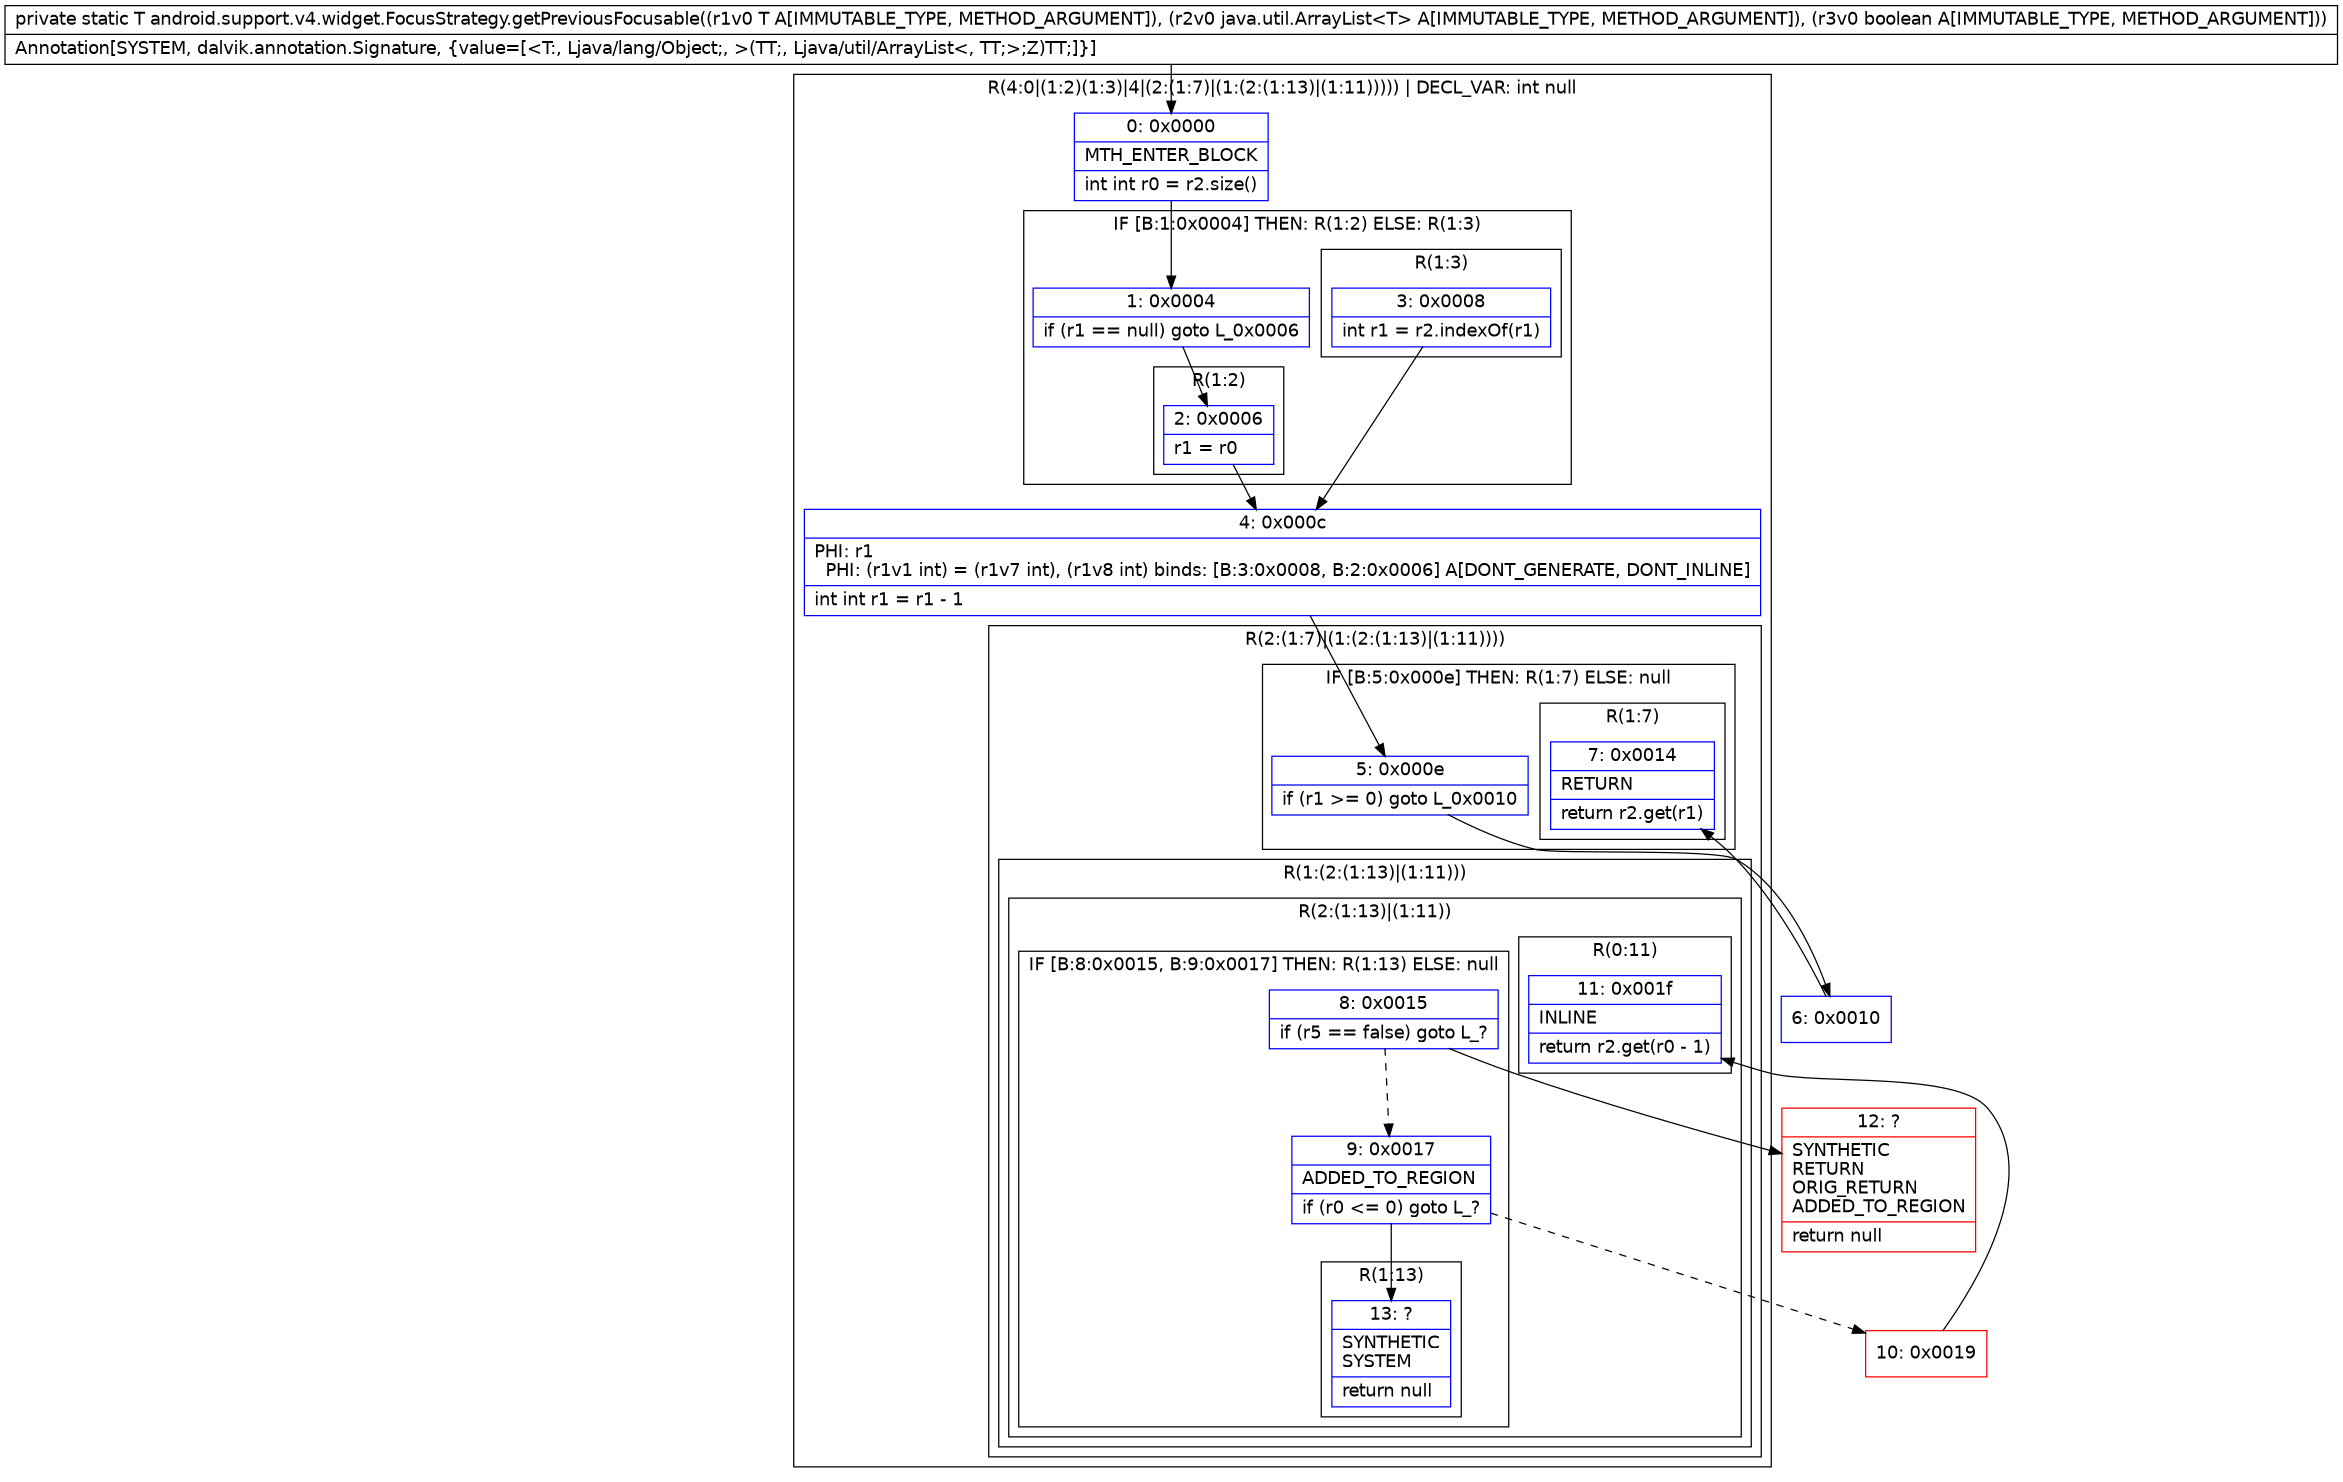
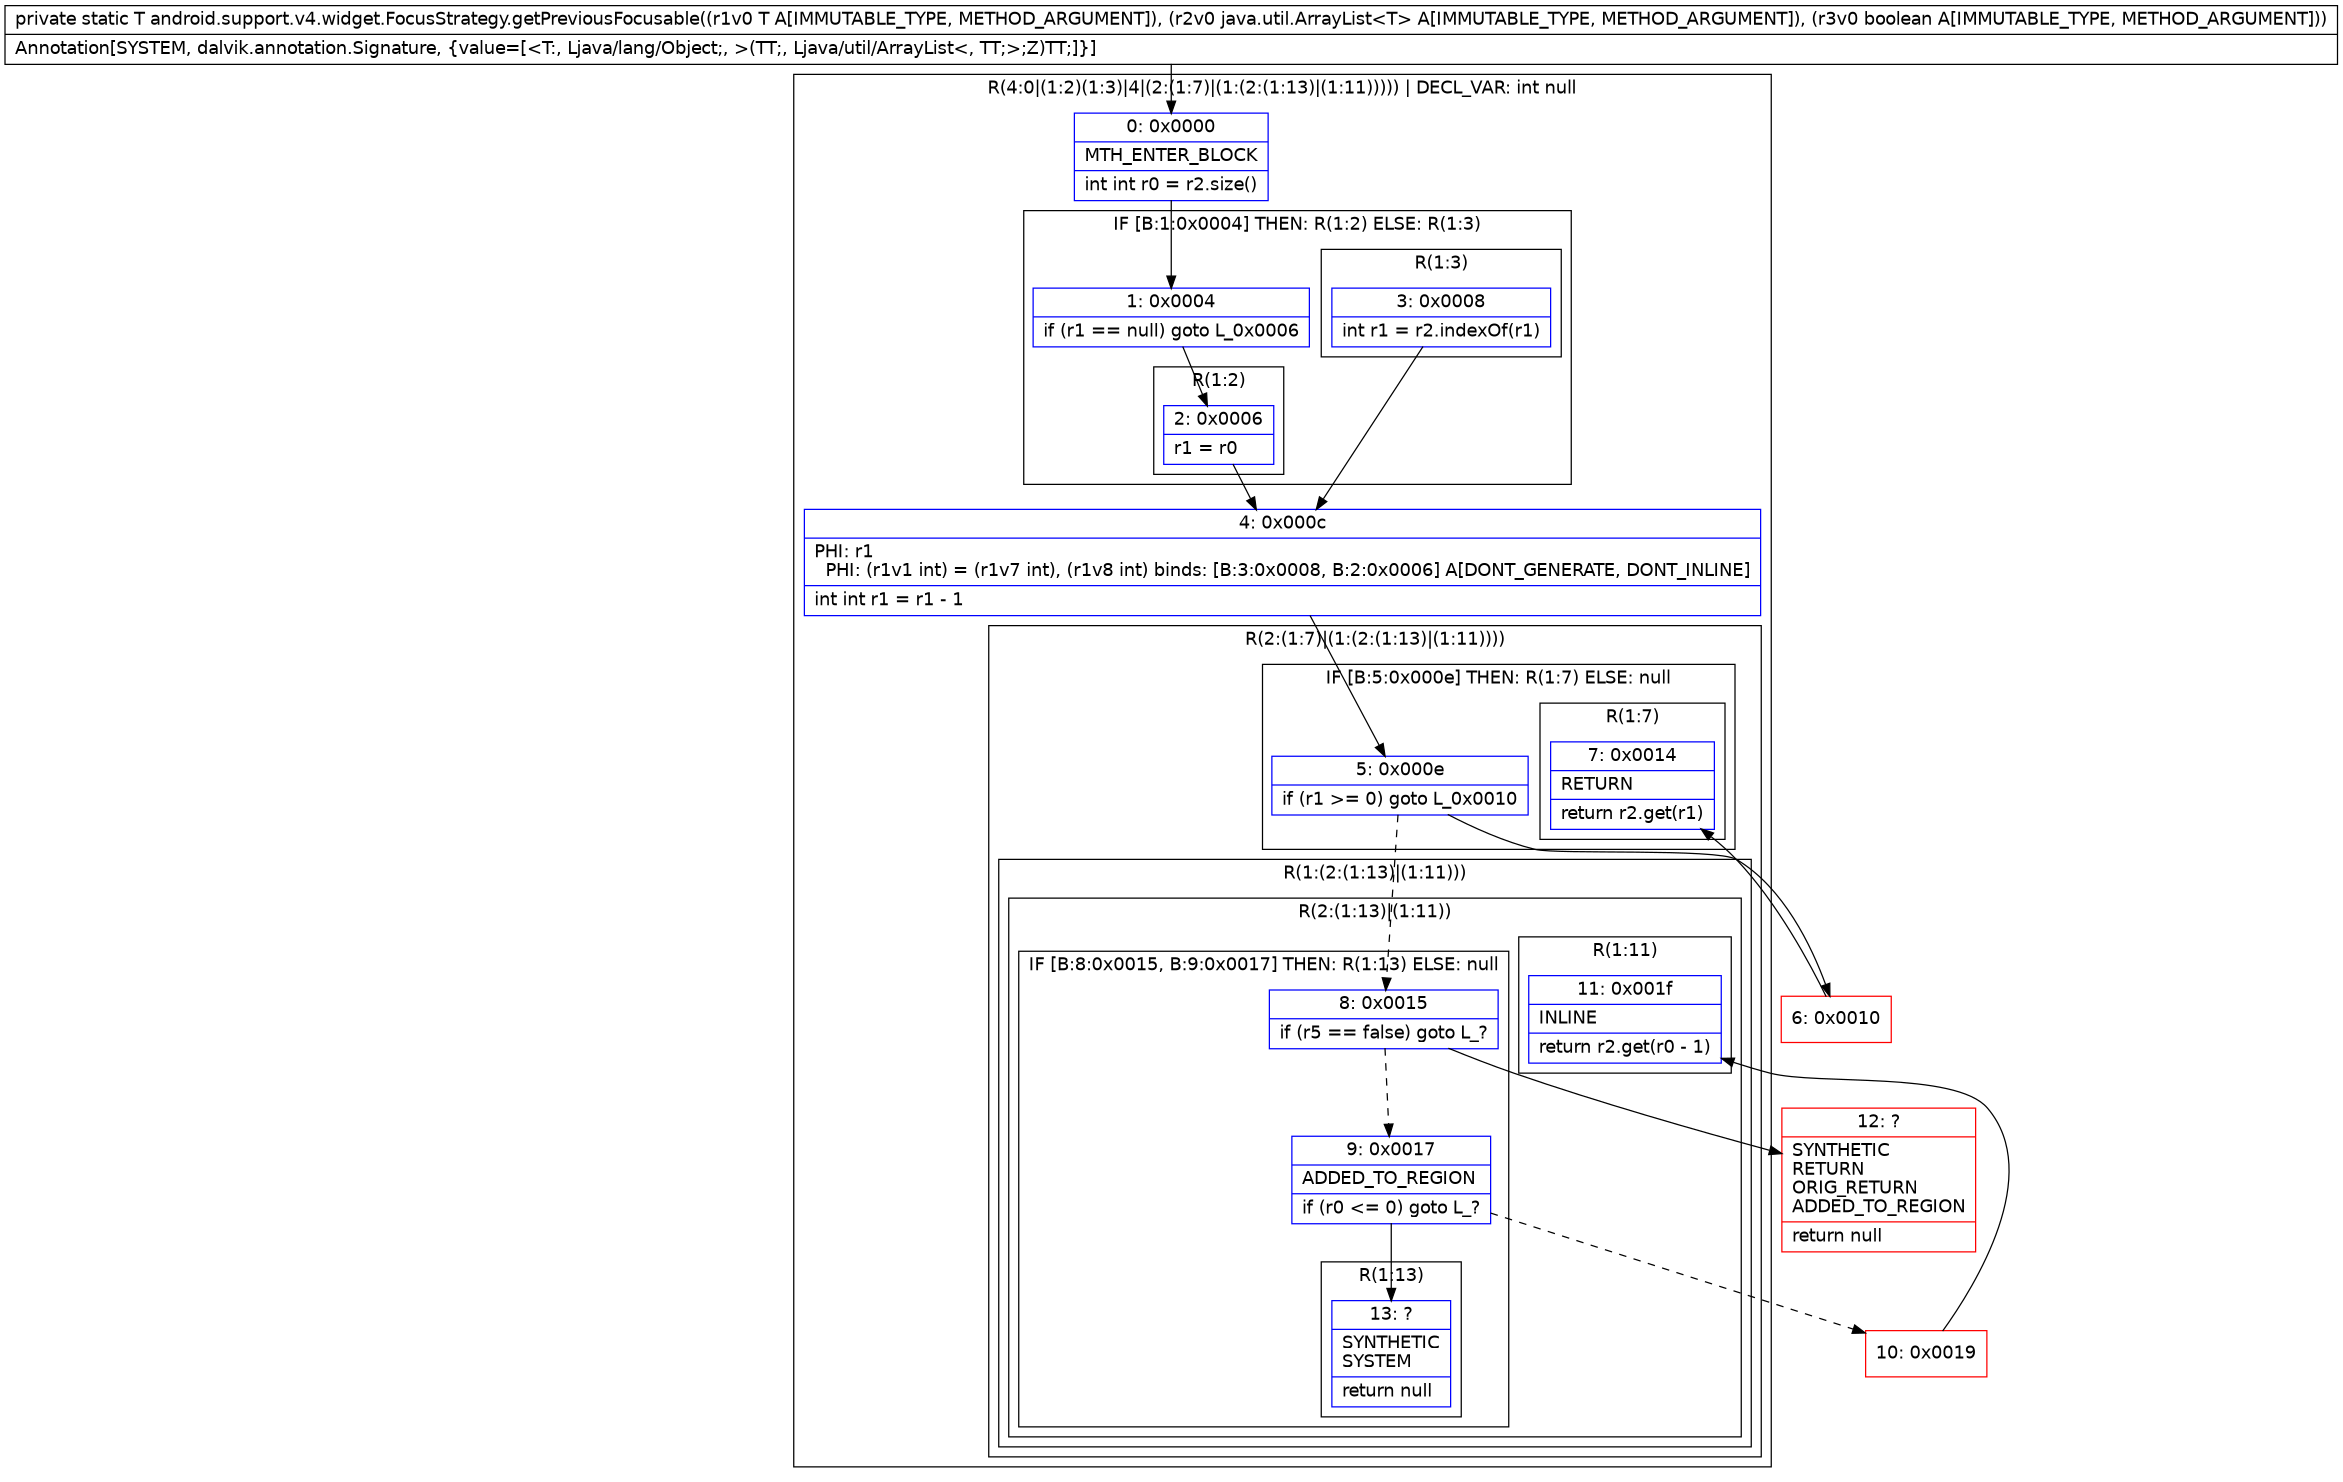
none -> (1393, 888)
(1625, 951) -> (1625, 951)
(1836, 1019) -> (1836, 1019)
